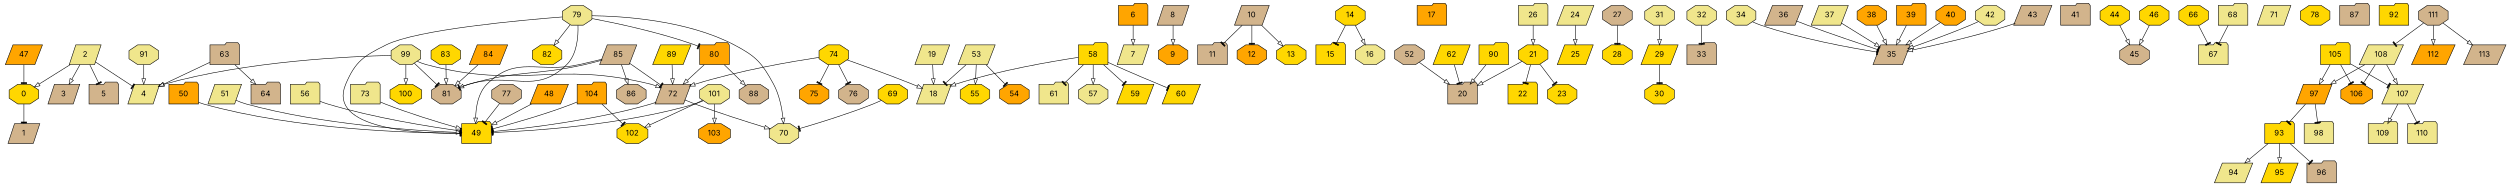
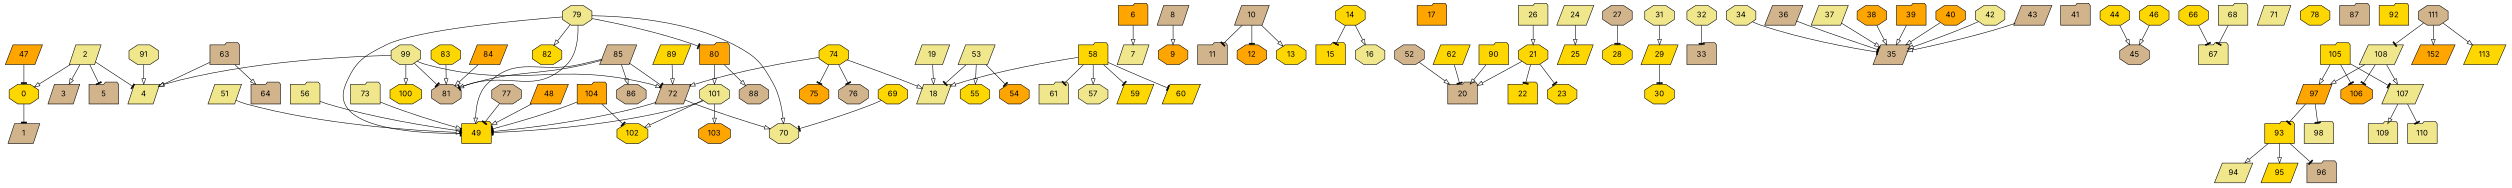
(2433, 55) -> (2433, 55)
(2485, 55) -> (2485, 55)
(696, 73) -> (715, 72)
(184, 94) -> none
